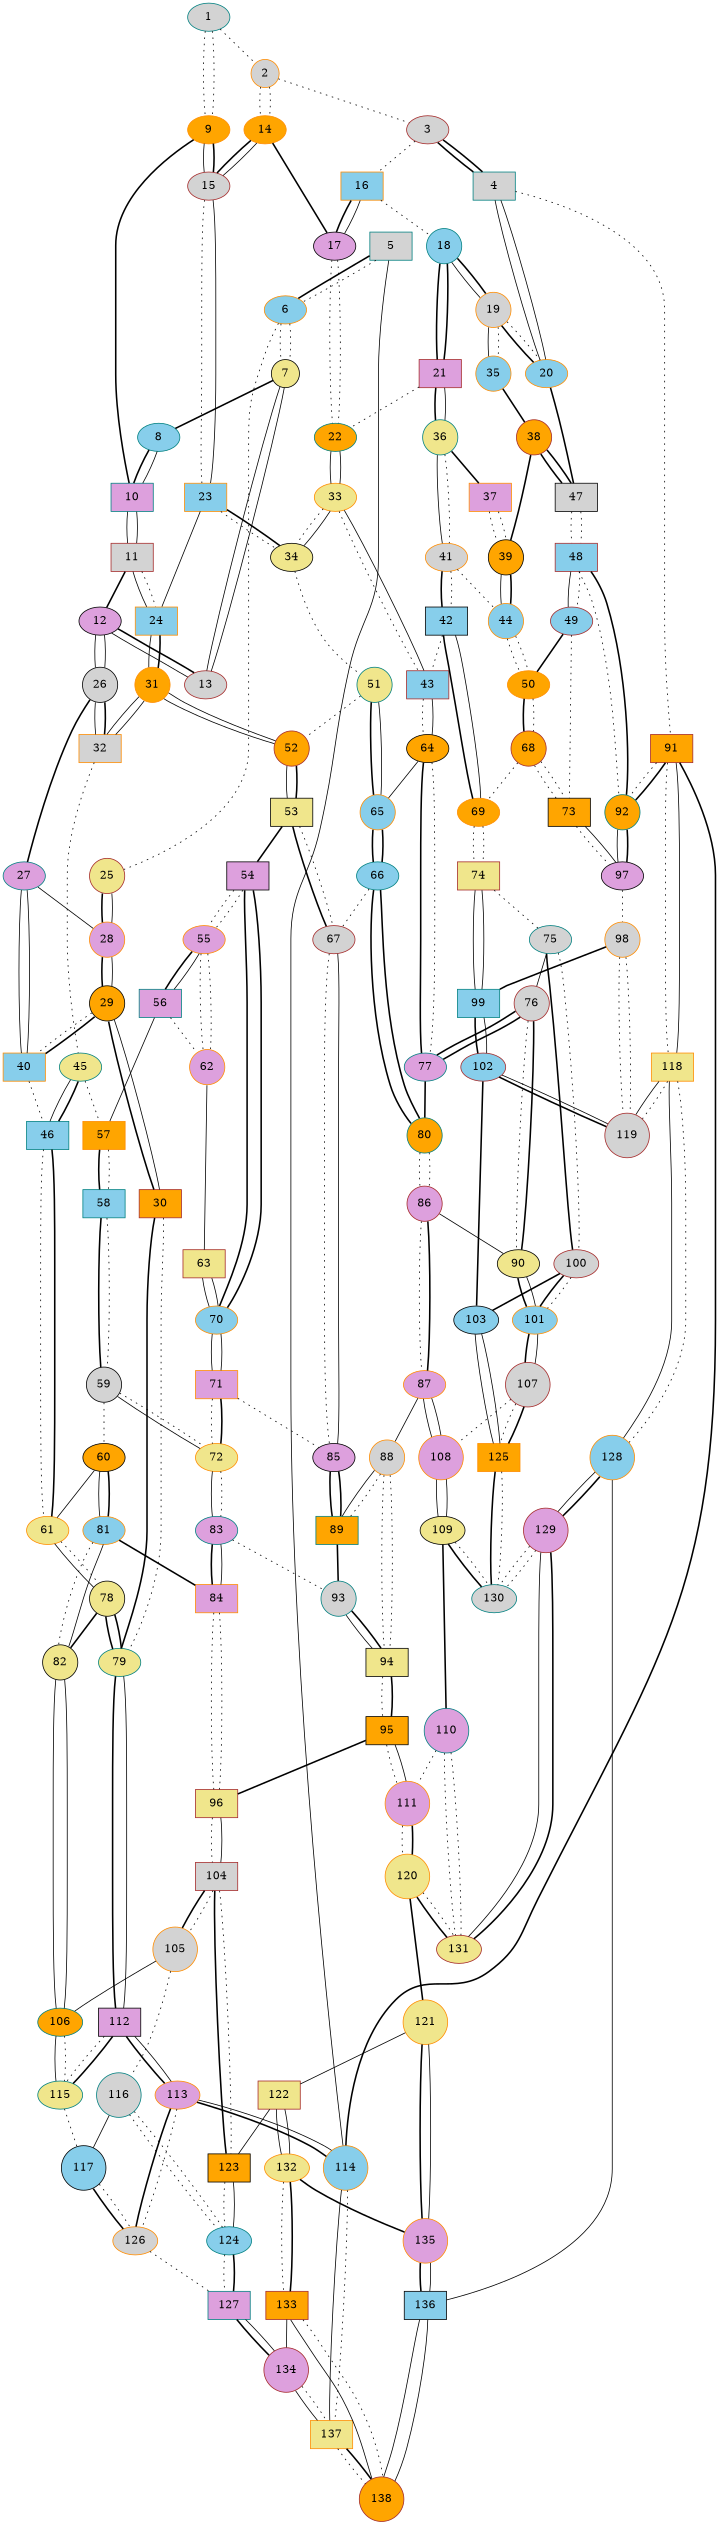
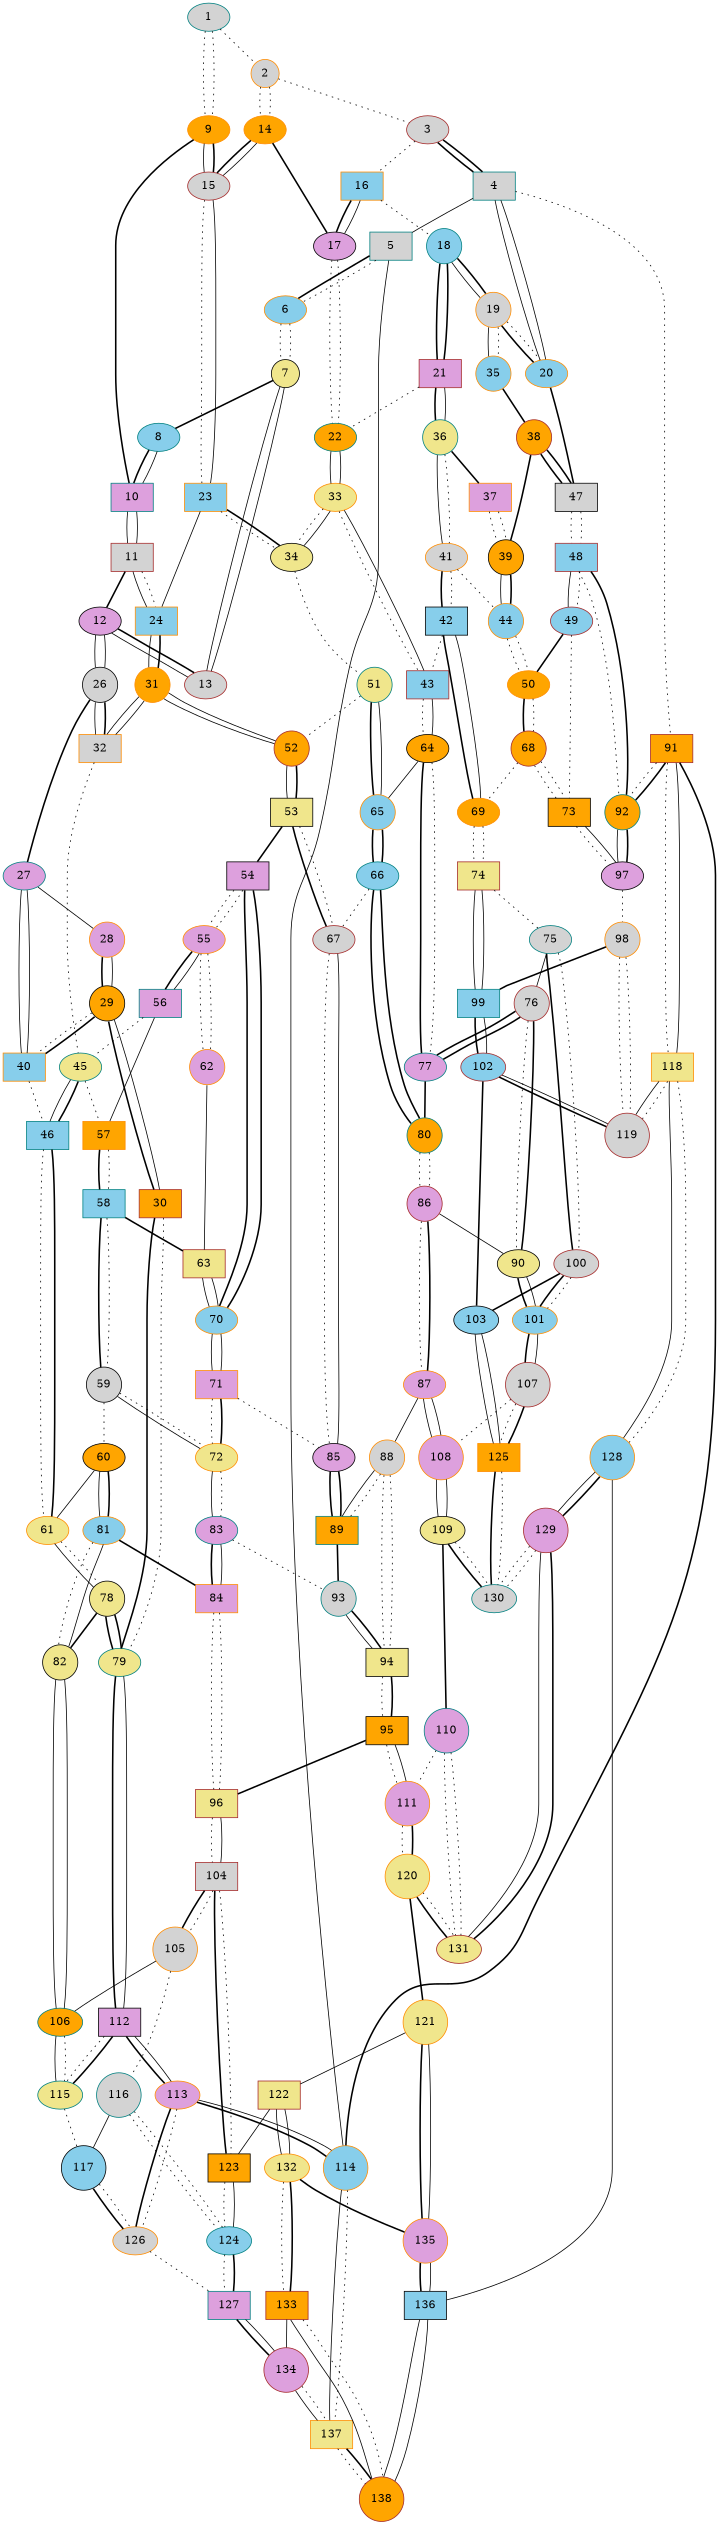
none -> (442, 215)
(107, 876) -> none
(184, 1035) -> (125, 1032)
none -> (157, 1236)
